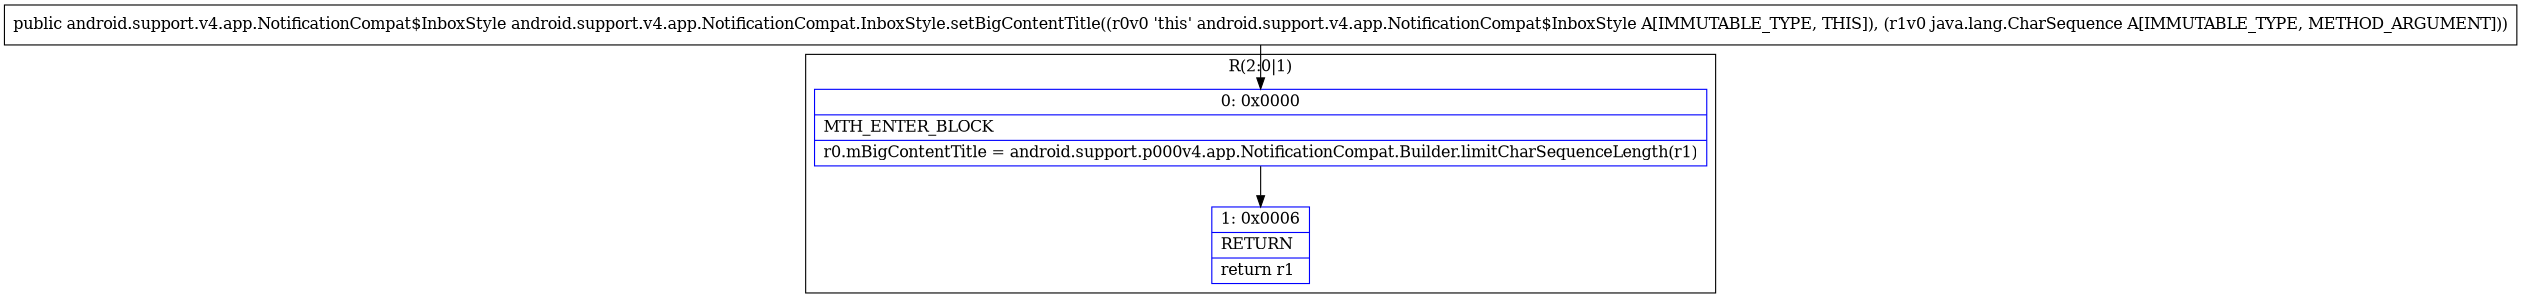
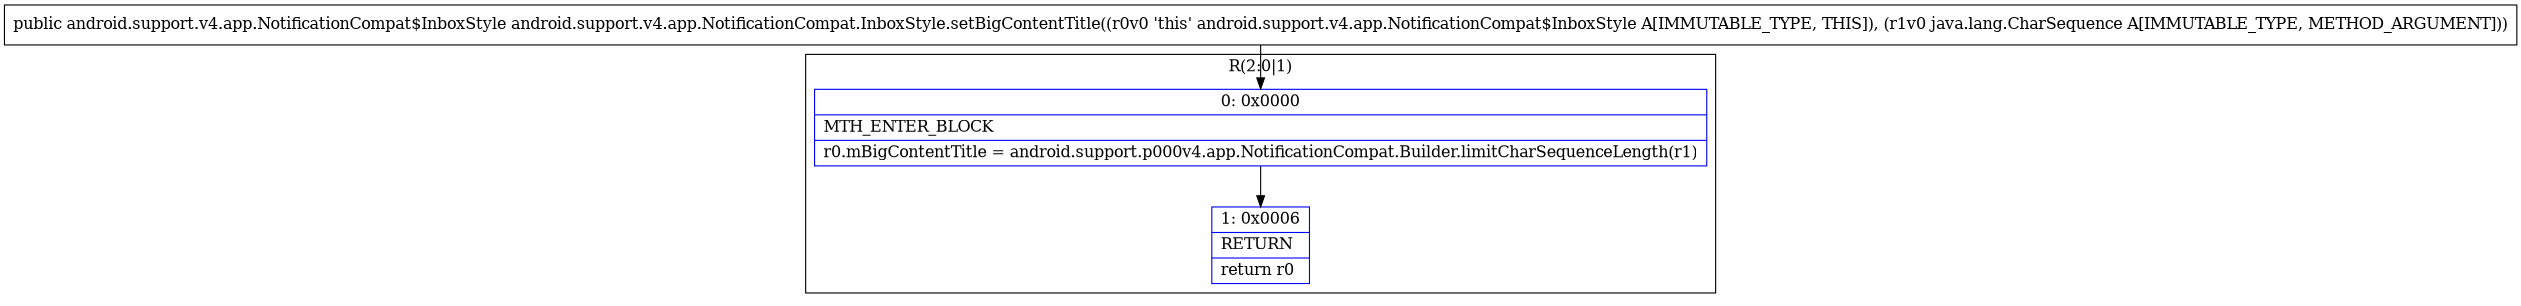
(1258, 270) -> (1258, 270)
